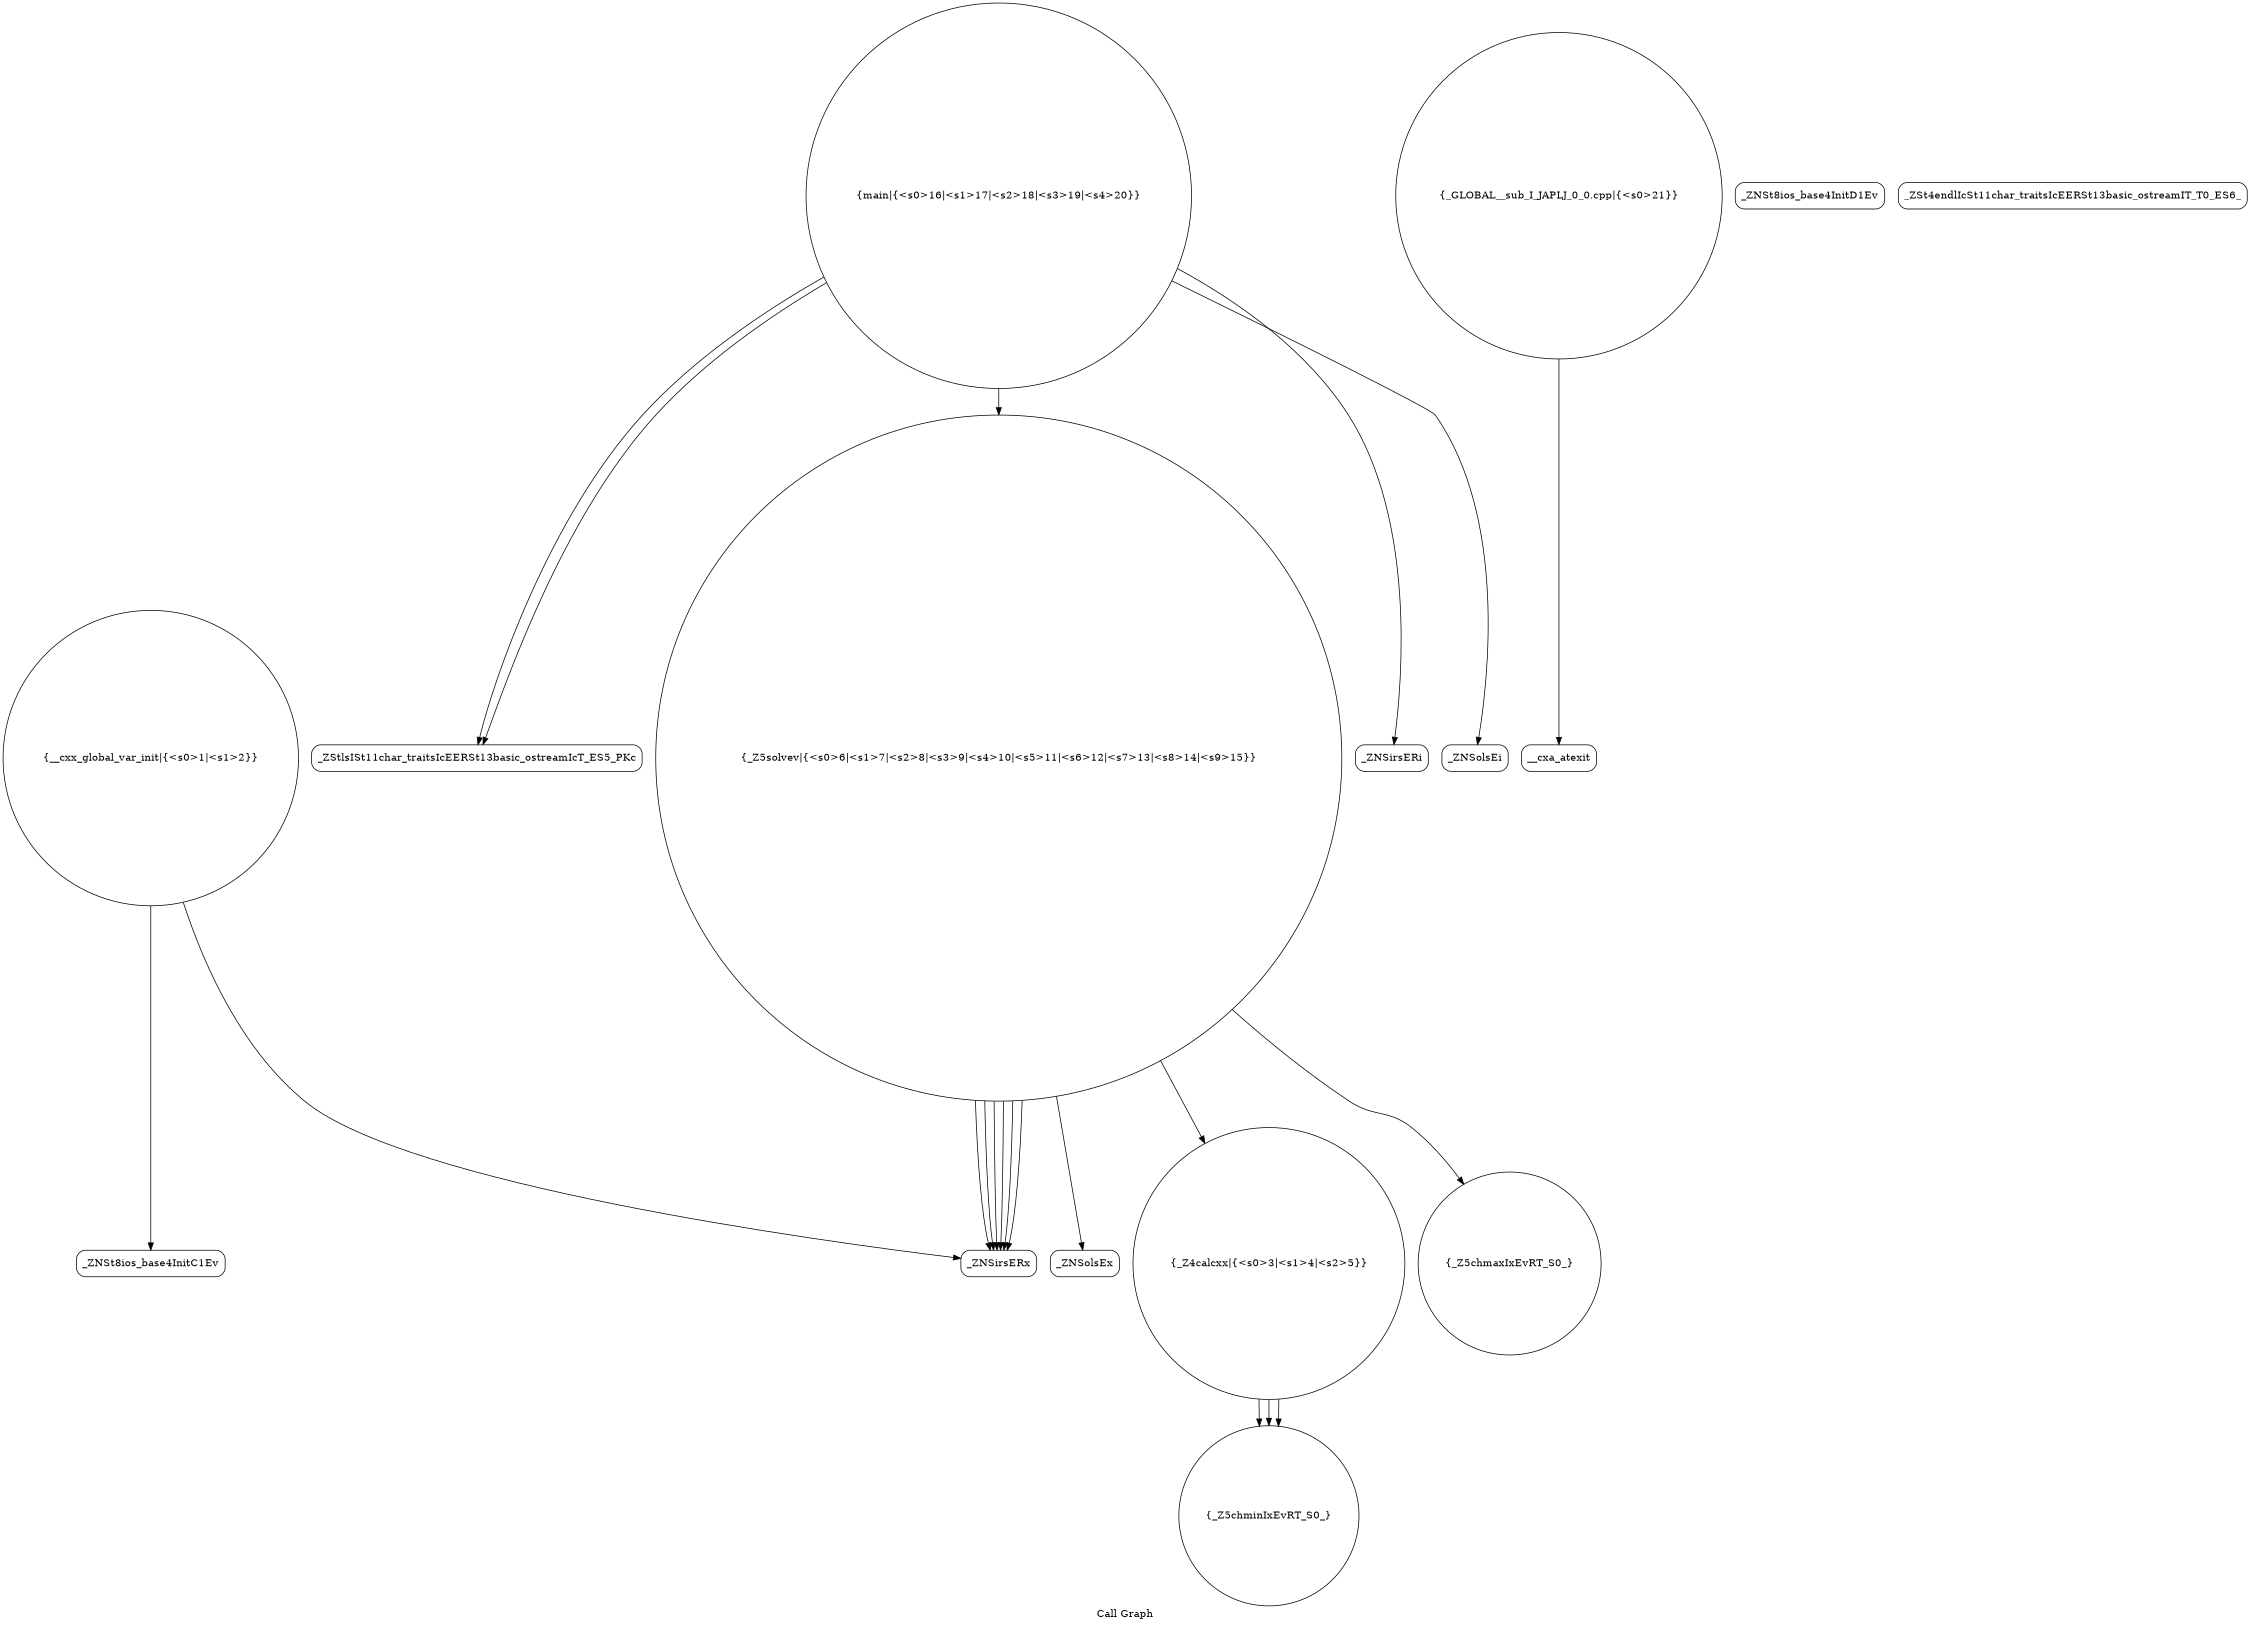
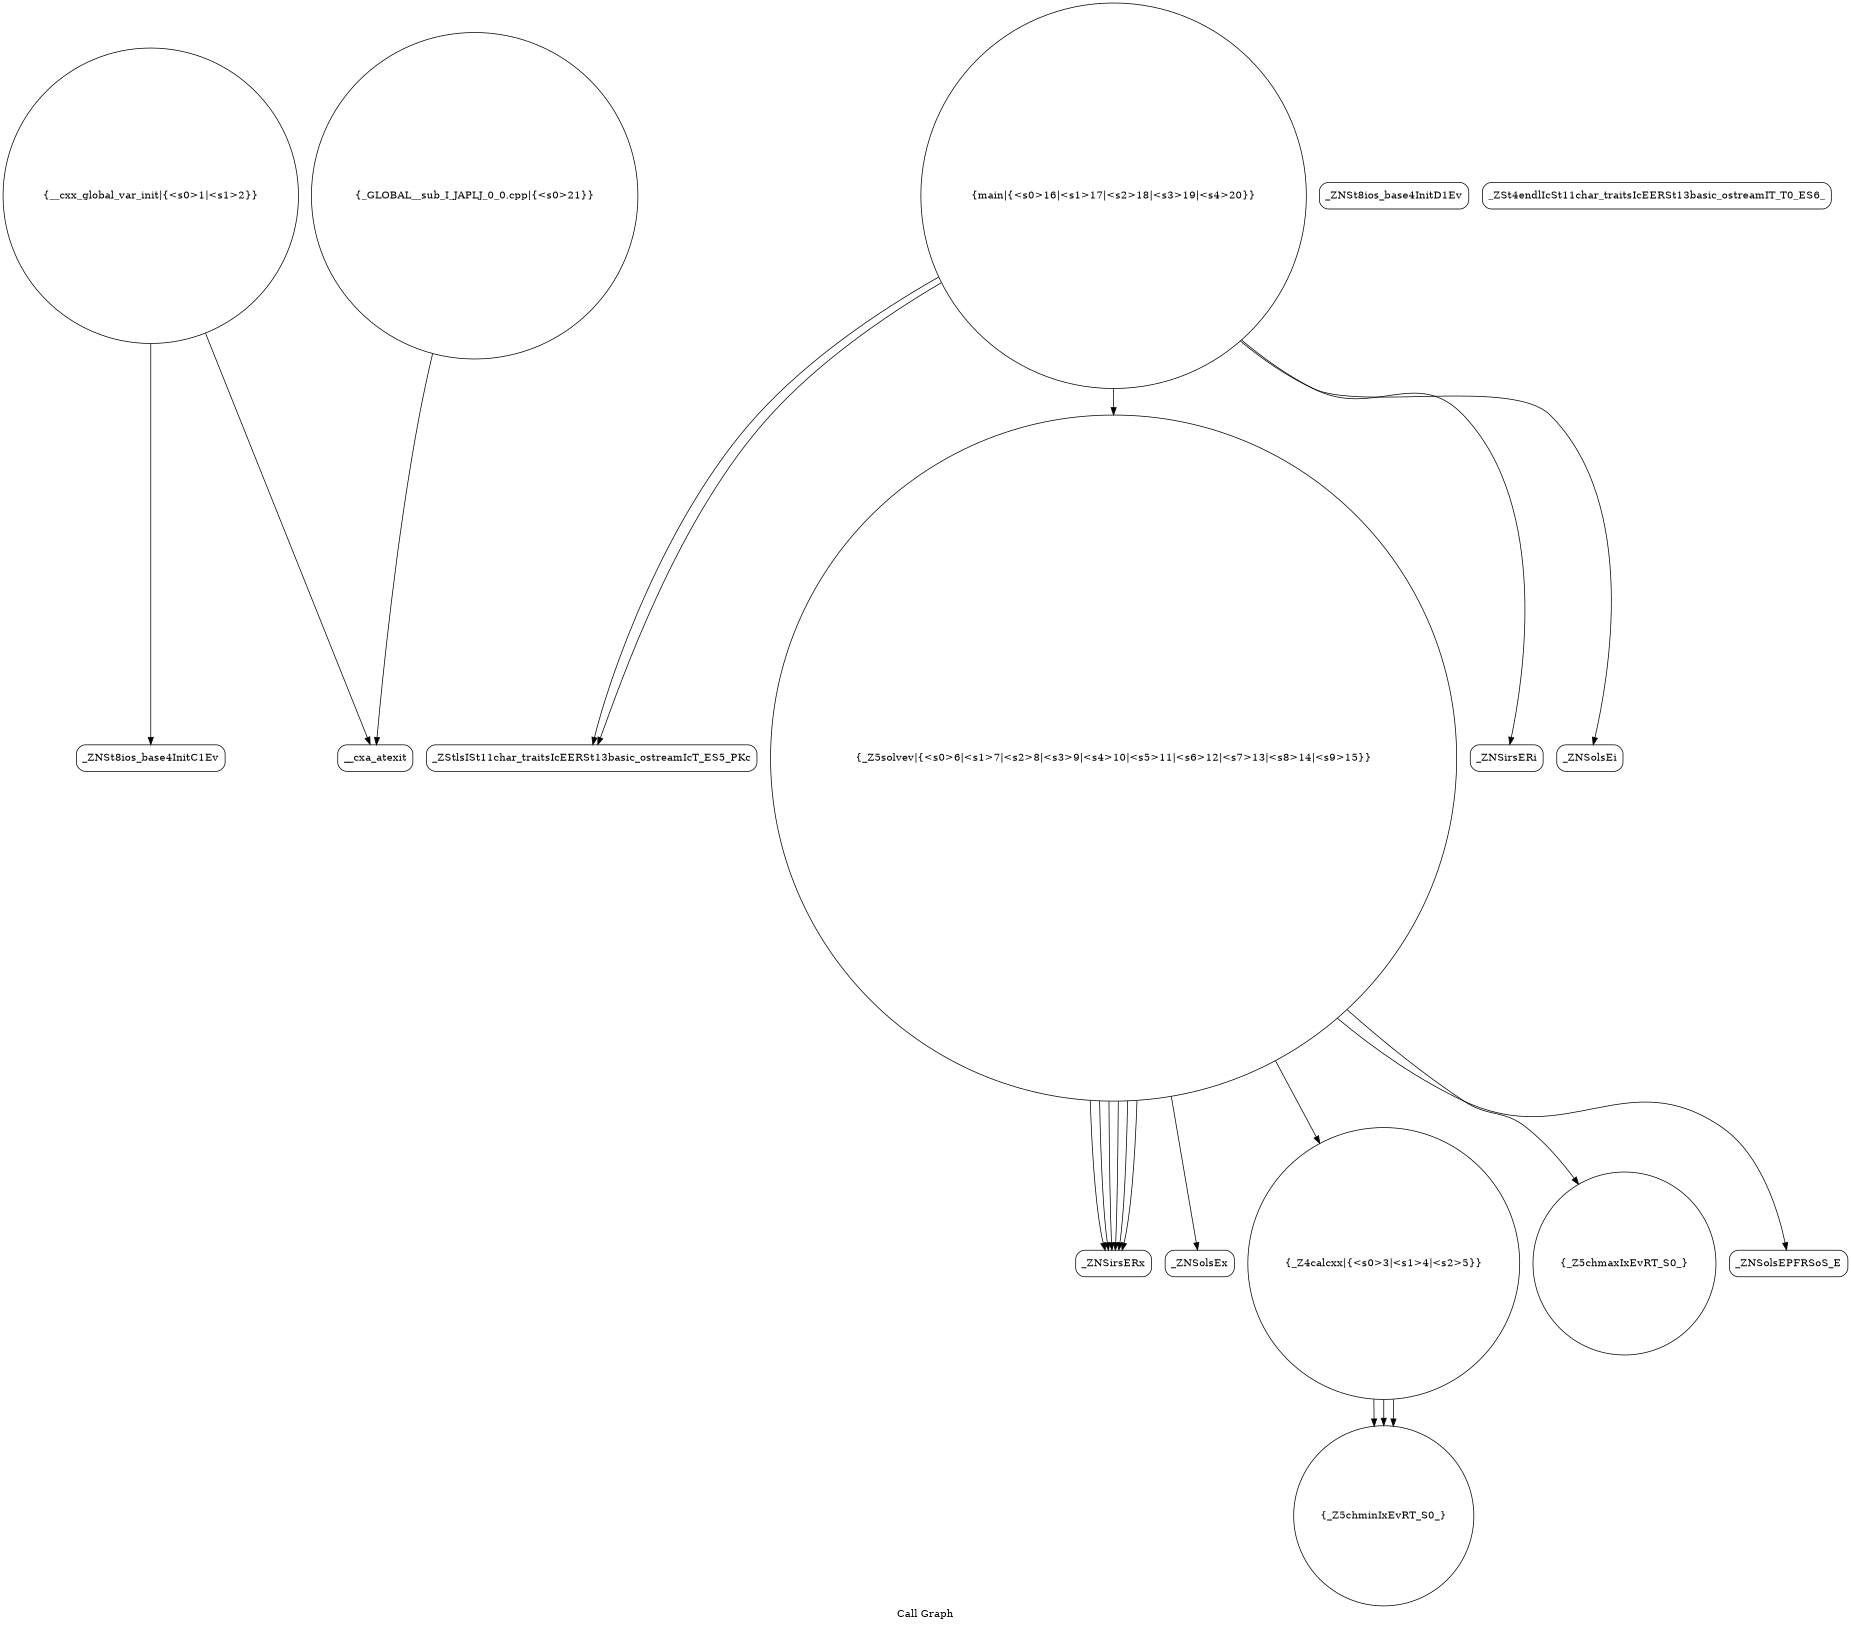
(507, 1180) -> (286, 535)
none -> (1789, 1263)
